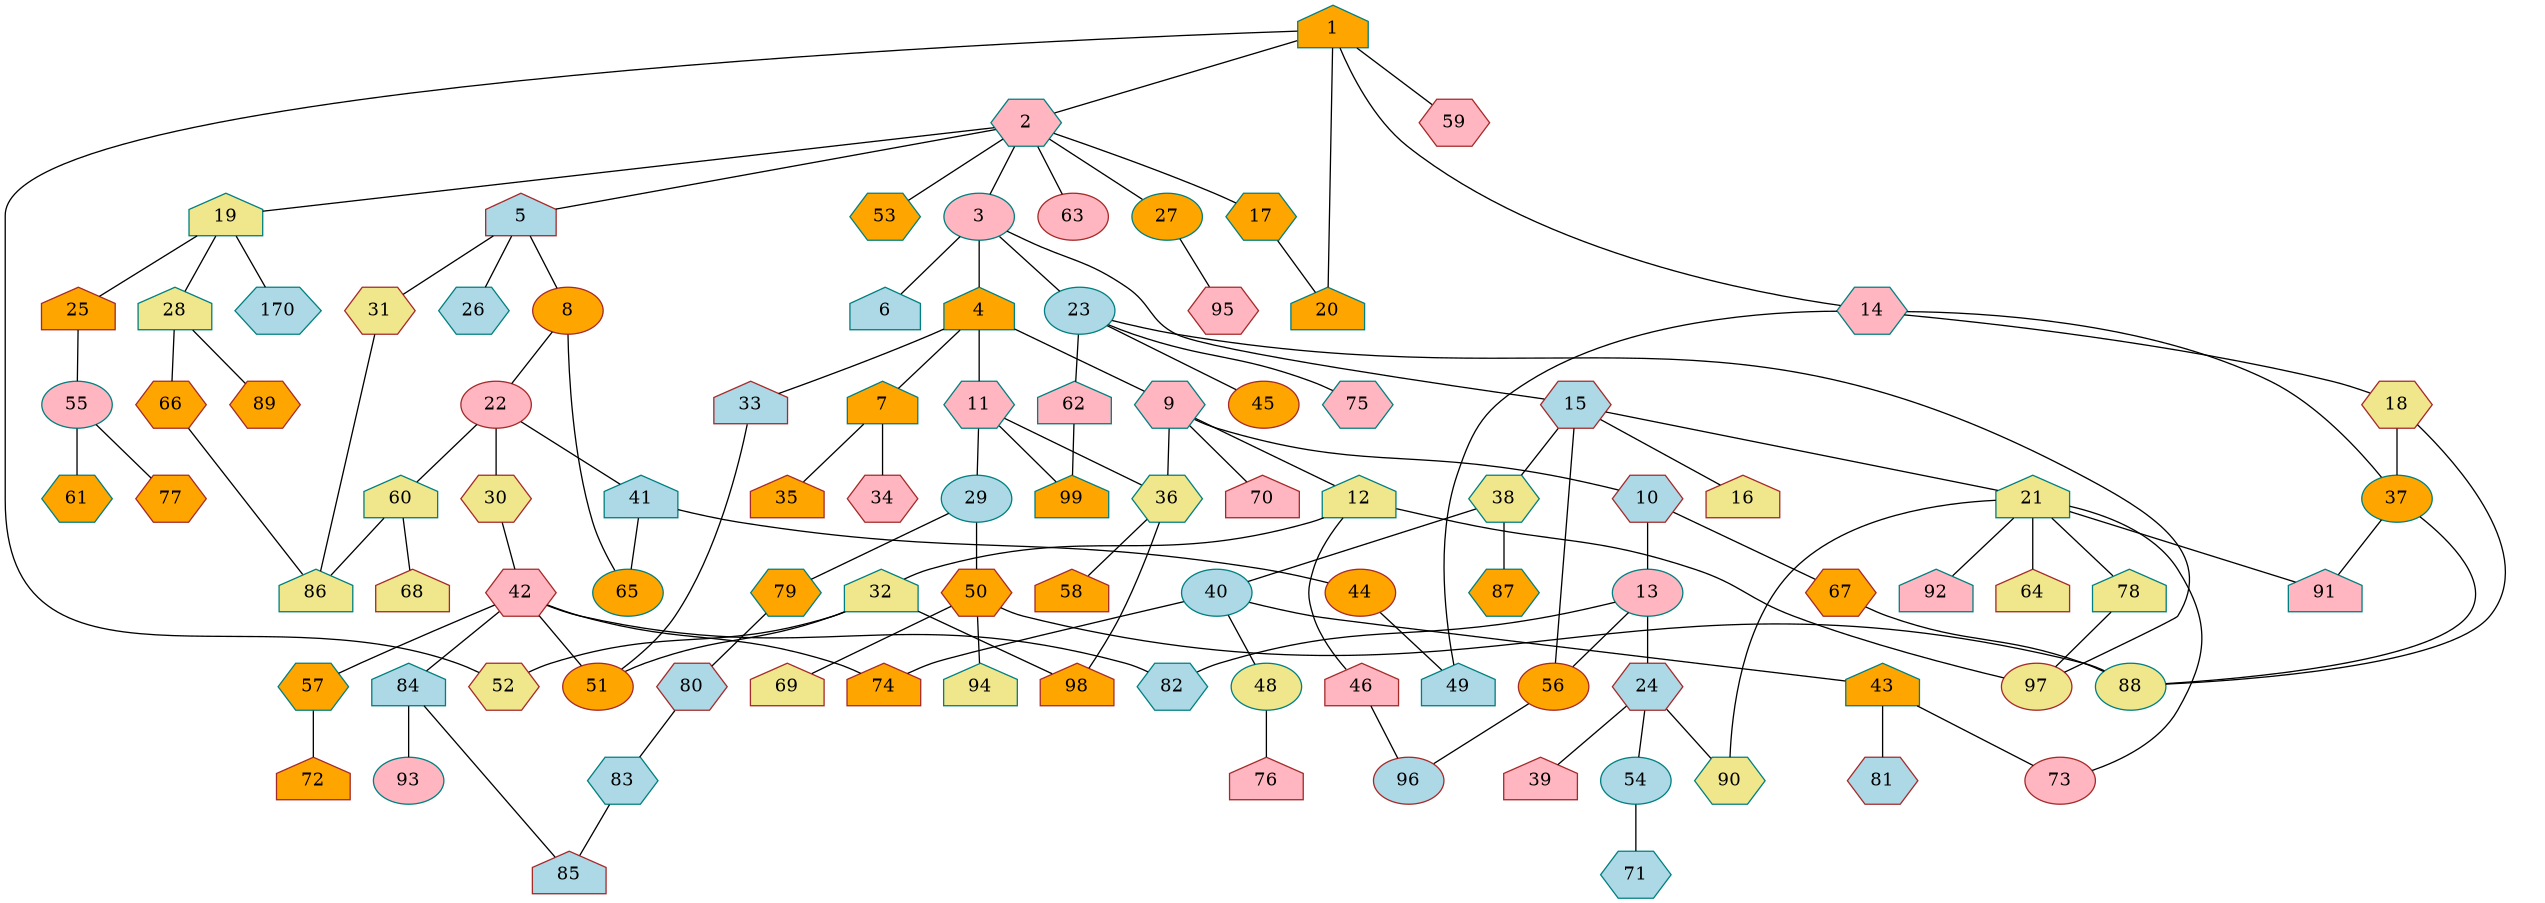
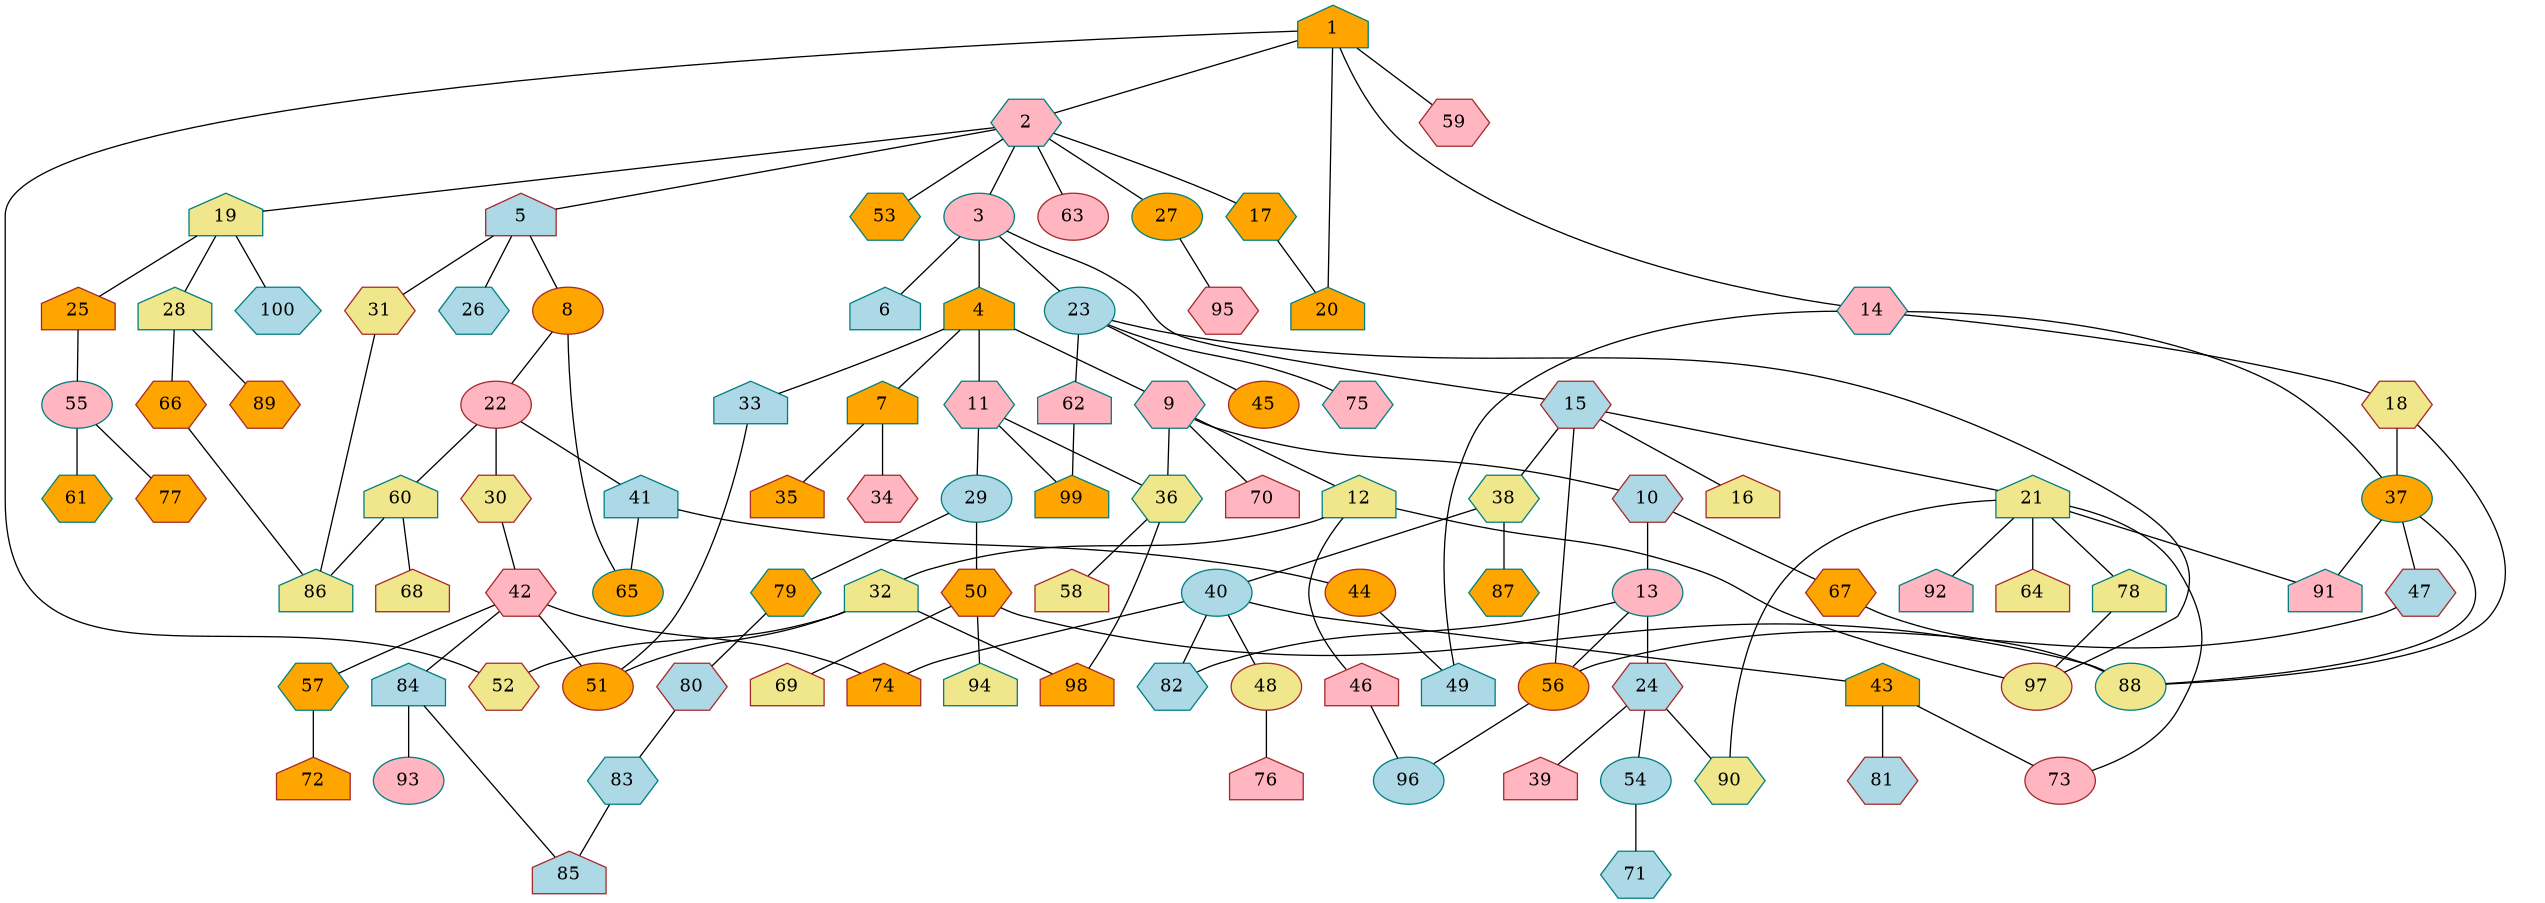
(278, 311) -> (278, 311)
(751, 405) -> (751, 405)
(1072, 593) -> (1072, 593)
none -> (2420, 593)
(848, 636) -> (1195, 639)
(1266, 687) -> (1266, 687)
(1409, 781) -> (1409, 781)
